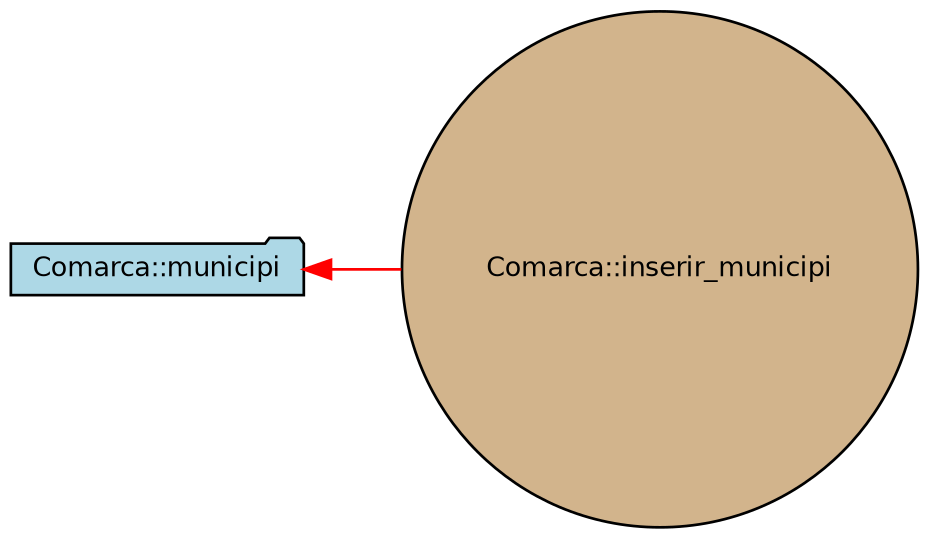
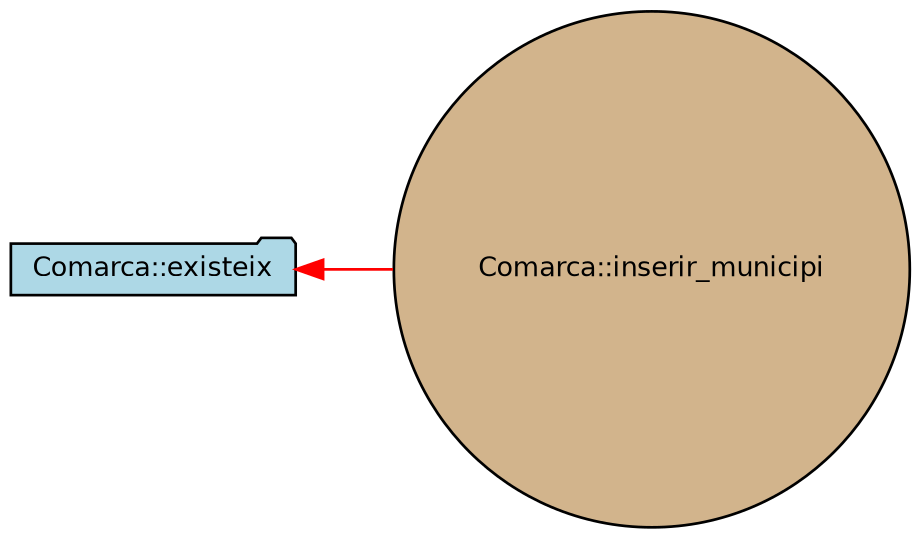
(157, 269) -> (153, 269)
